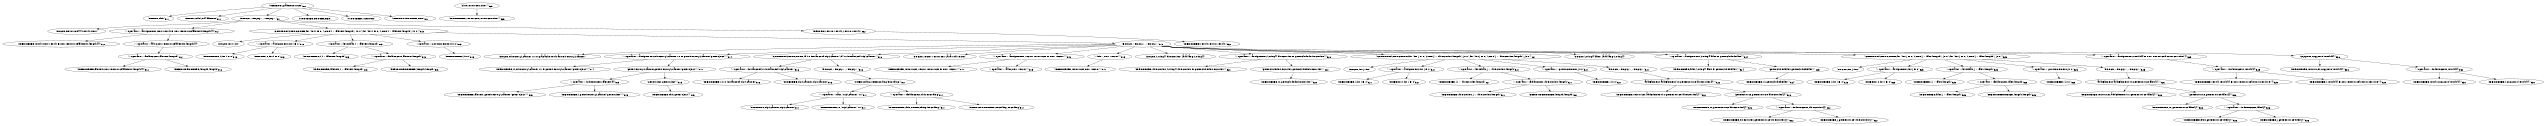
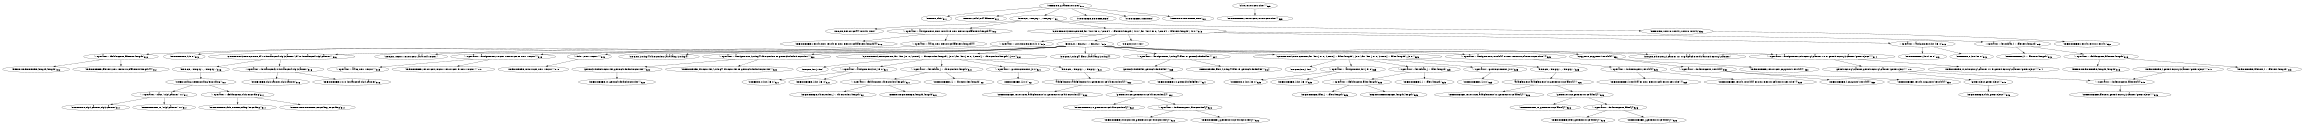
(595, 88) -> (2150, 76)
